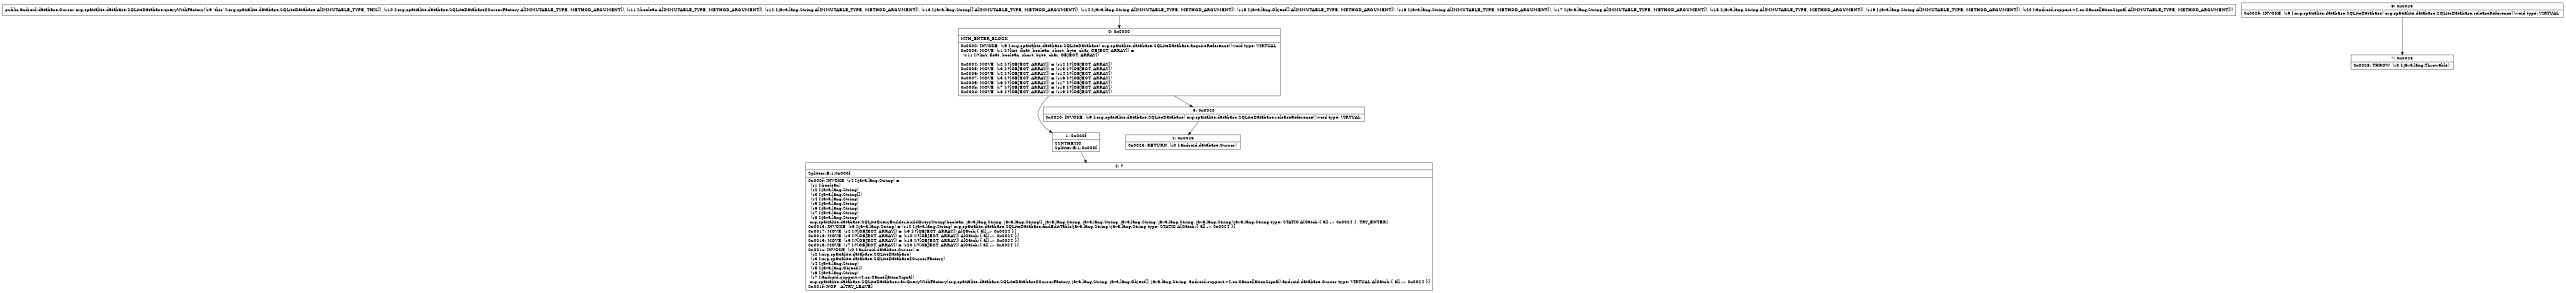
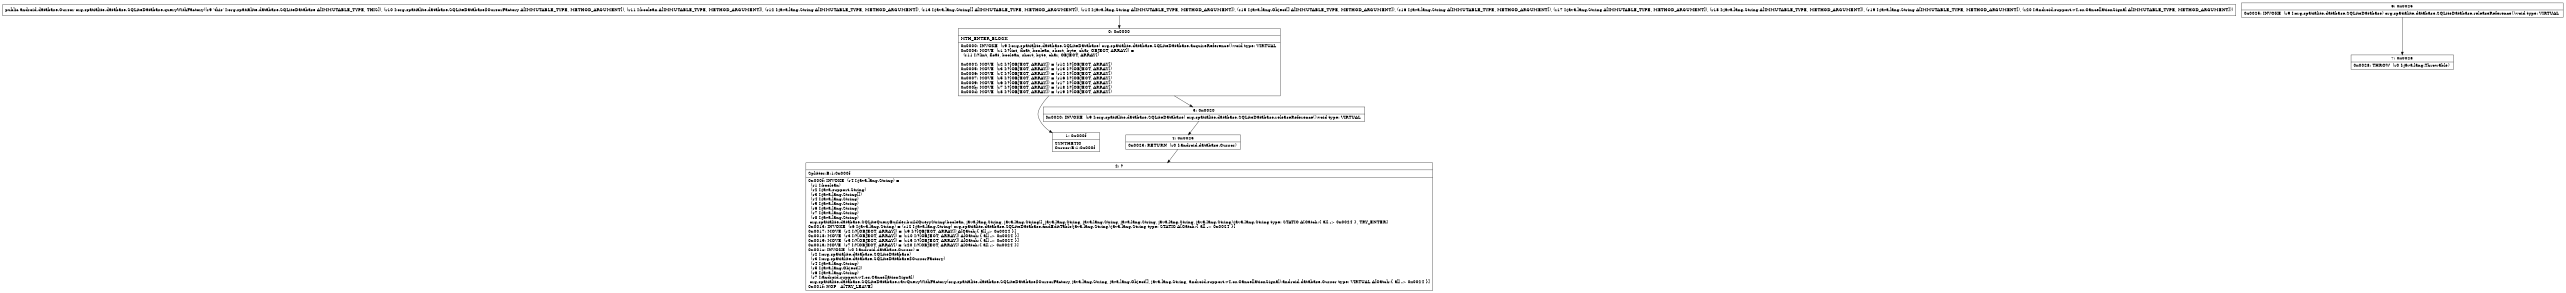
(1076, 148) -> (1075, 148)
(1083, 156) -> (1174, 155)
(834, 190) -> (837, 190)
